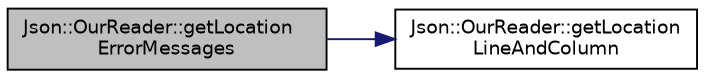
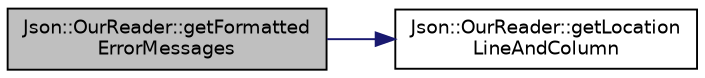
(167, 39) -> (167, 39)
